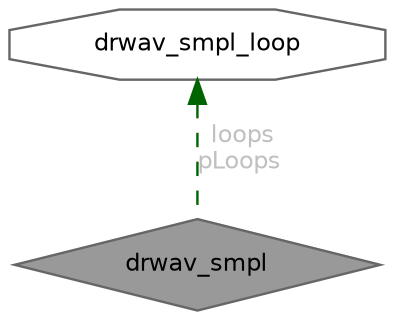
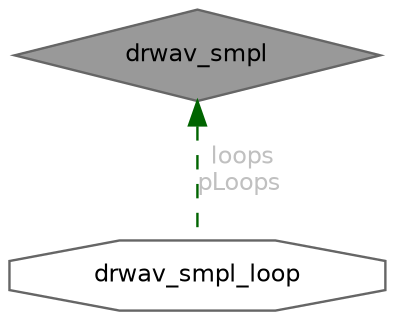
(197, 161) -> (197, 183)
